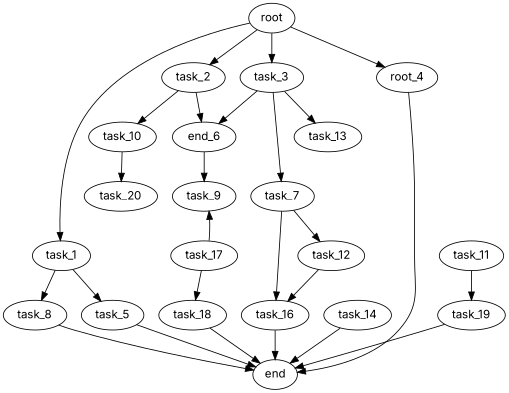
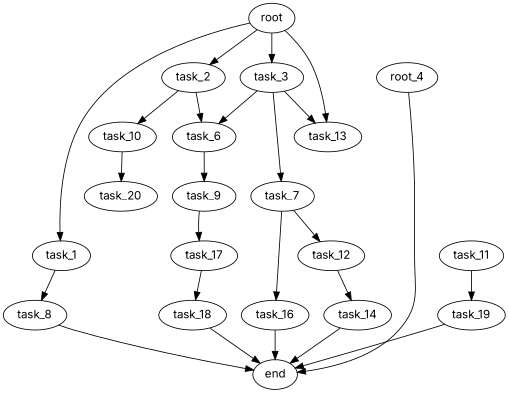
(334, 45) -> (313, 68)
(204, 137) -> (204, 137)
(210, 230) -> (199, 222)
(306, 282) -> (343, 282)
(113, 315) -> none
